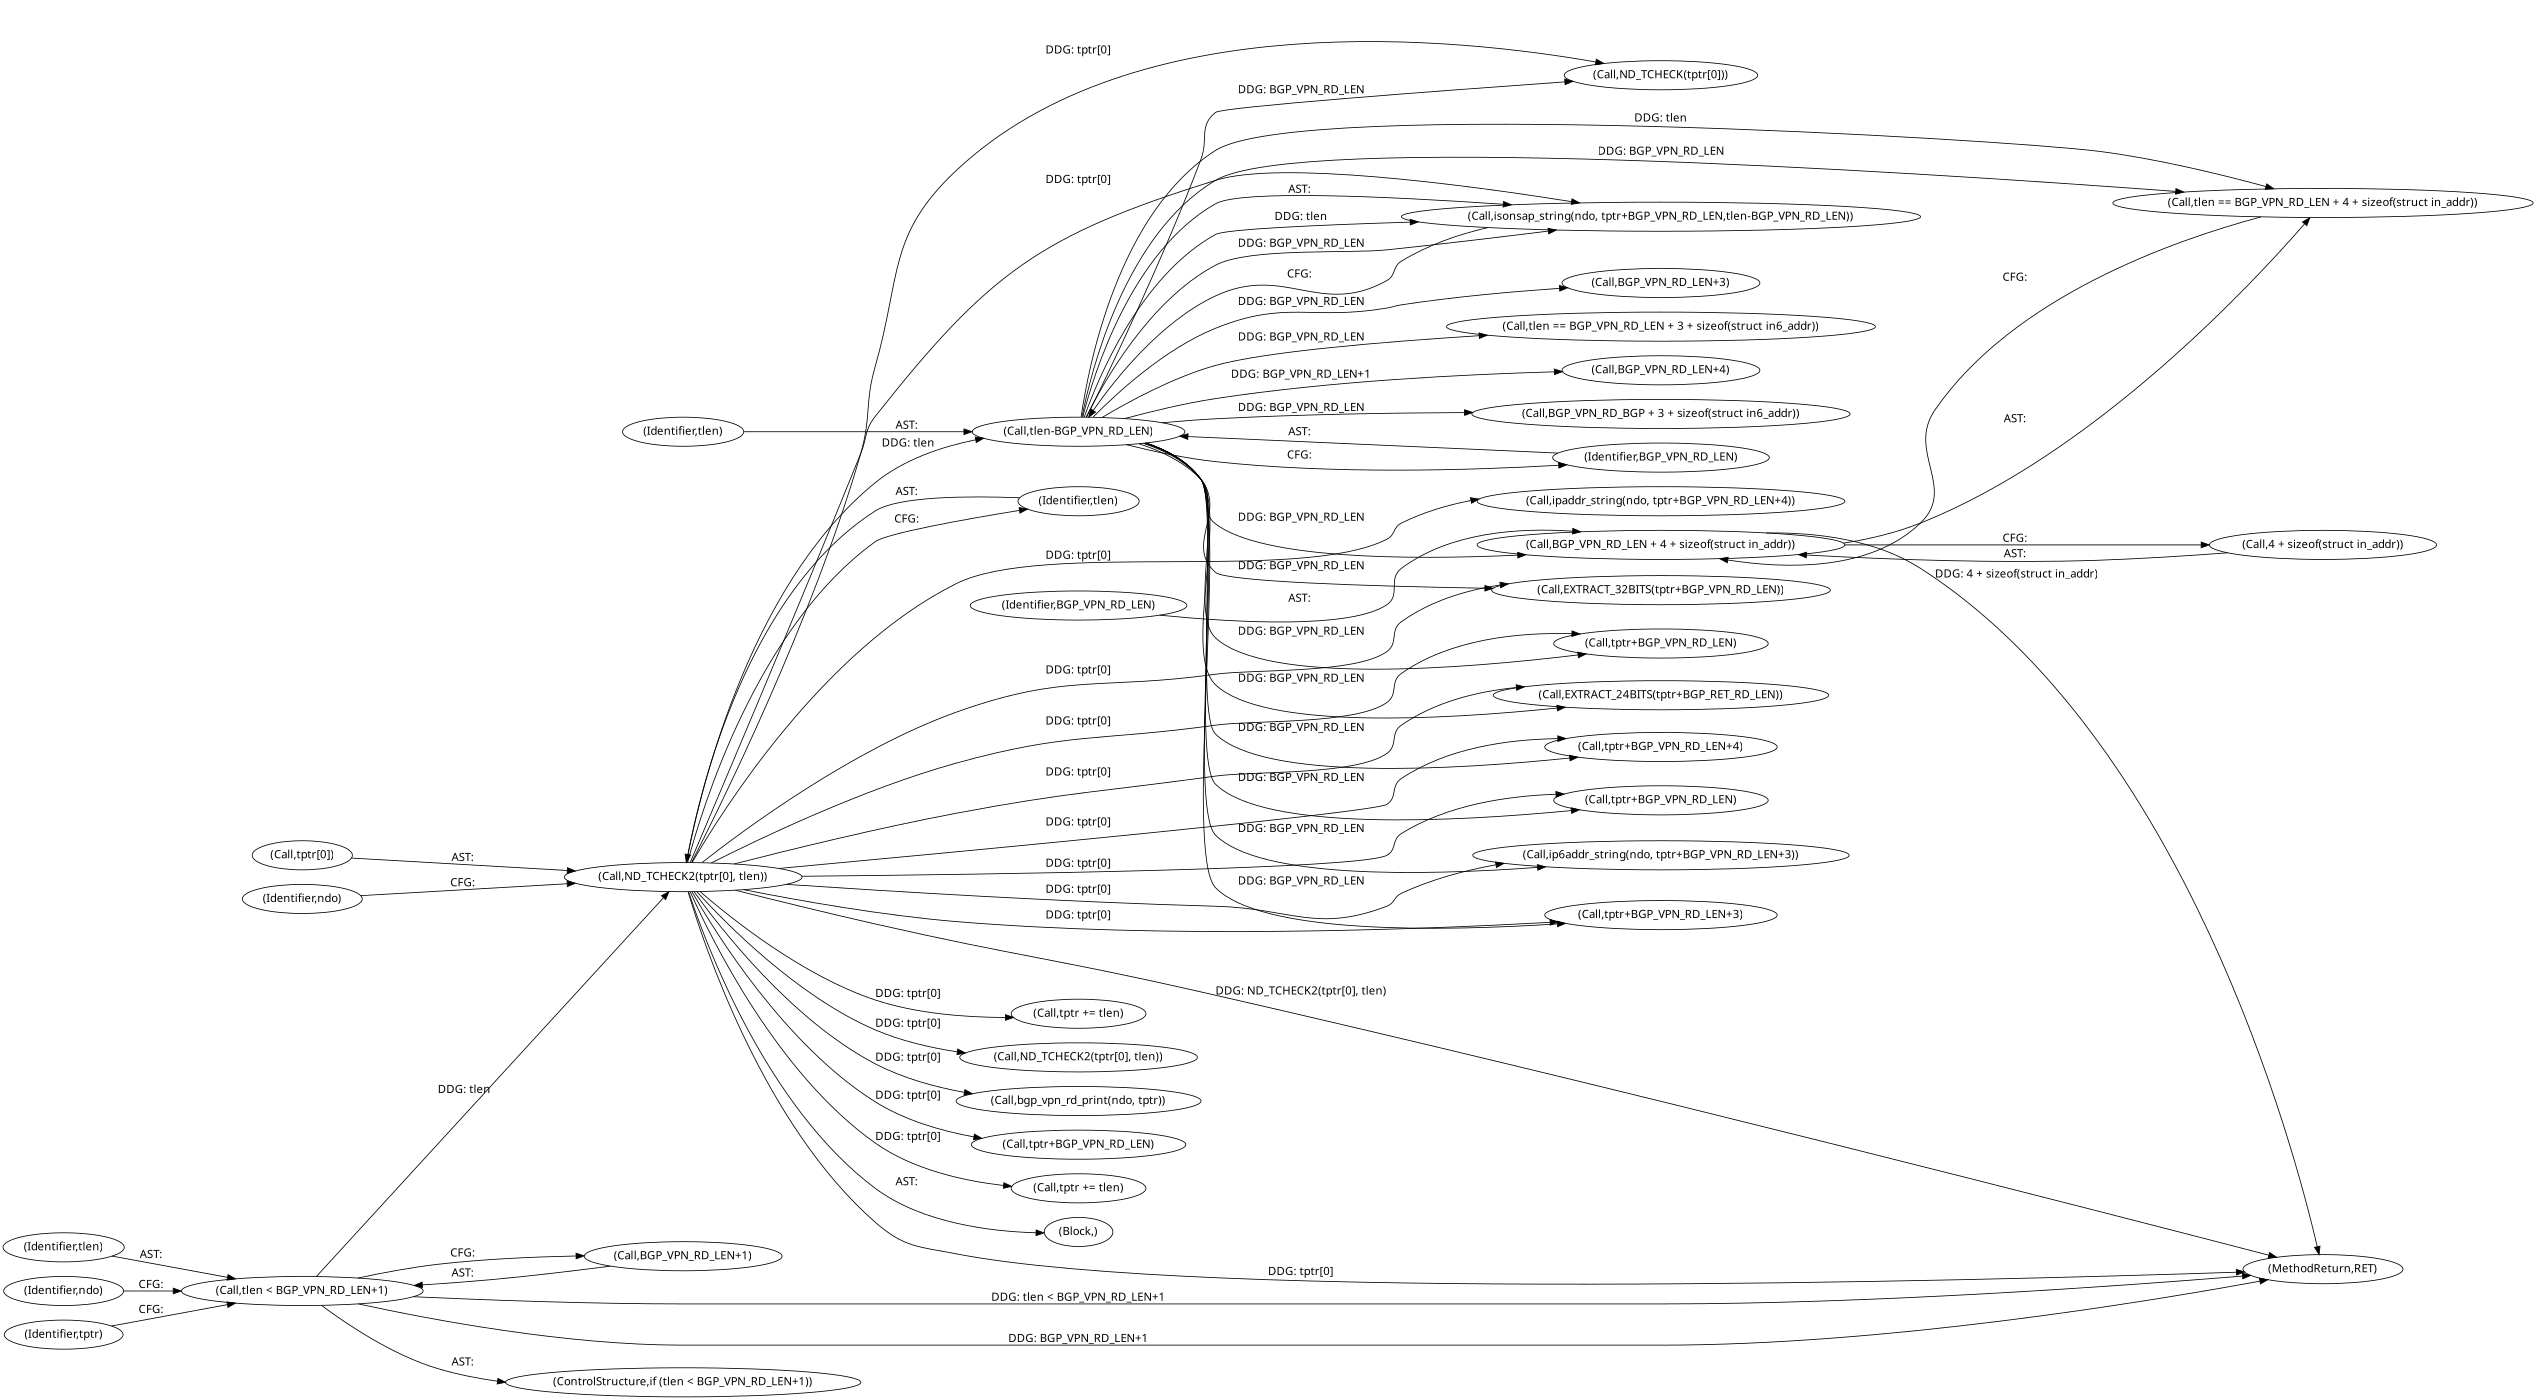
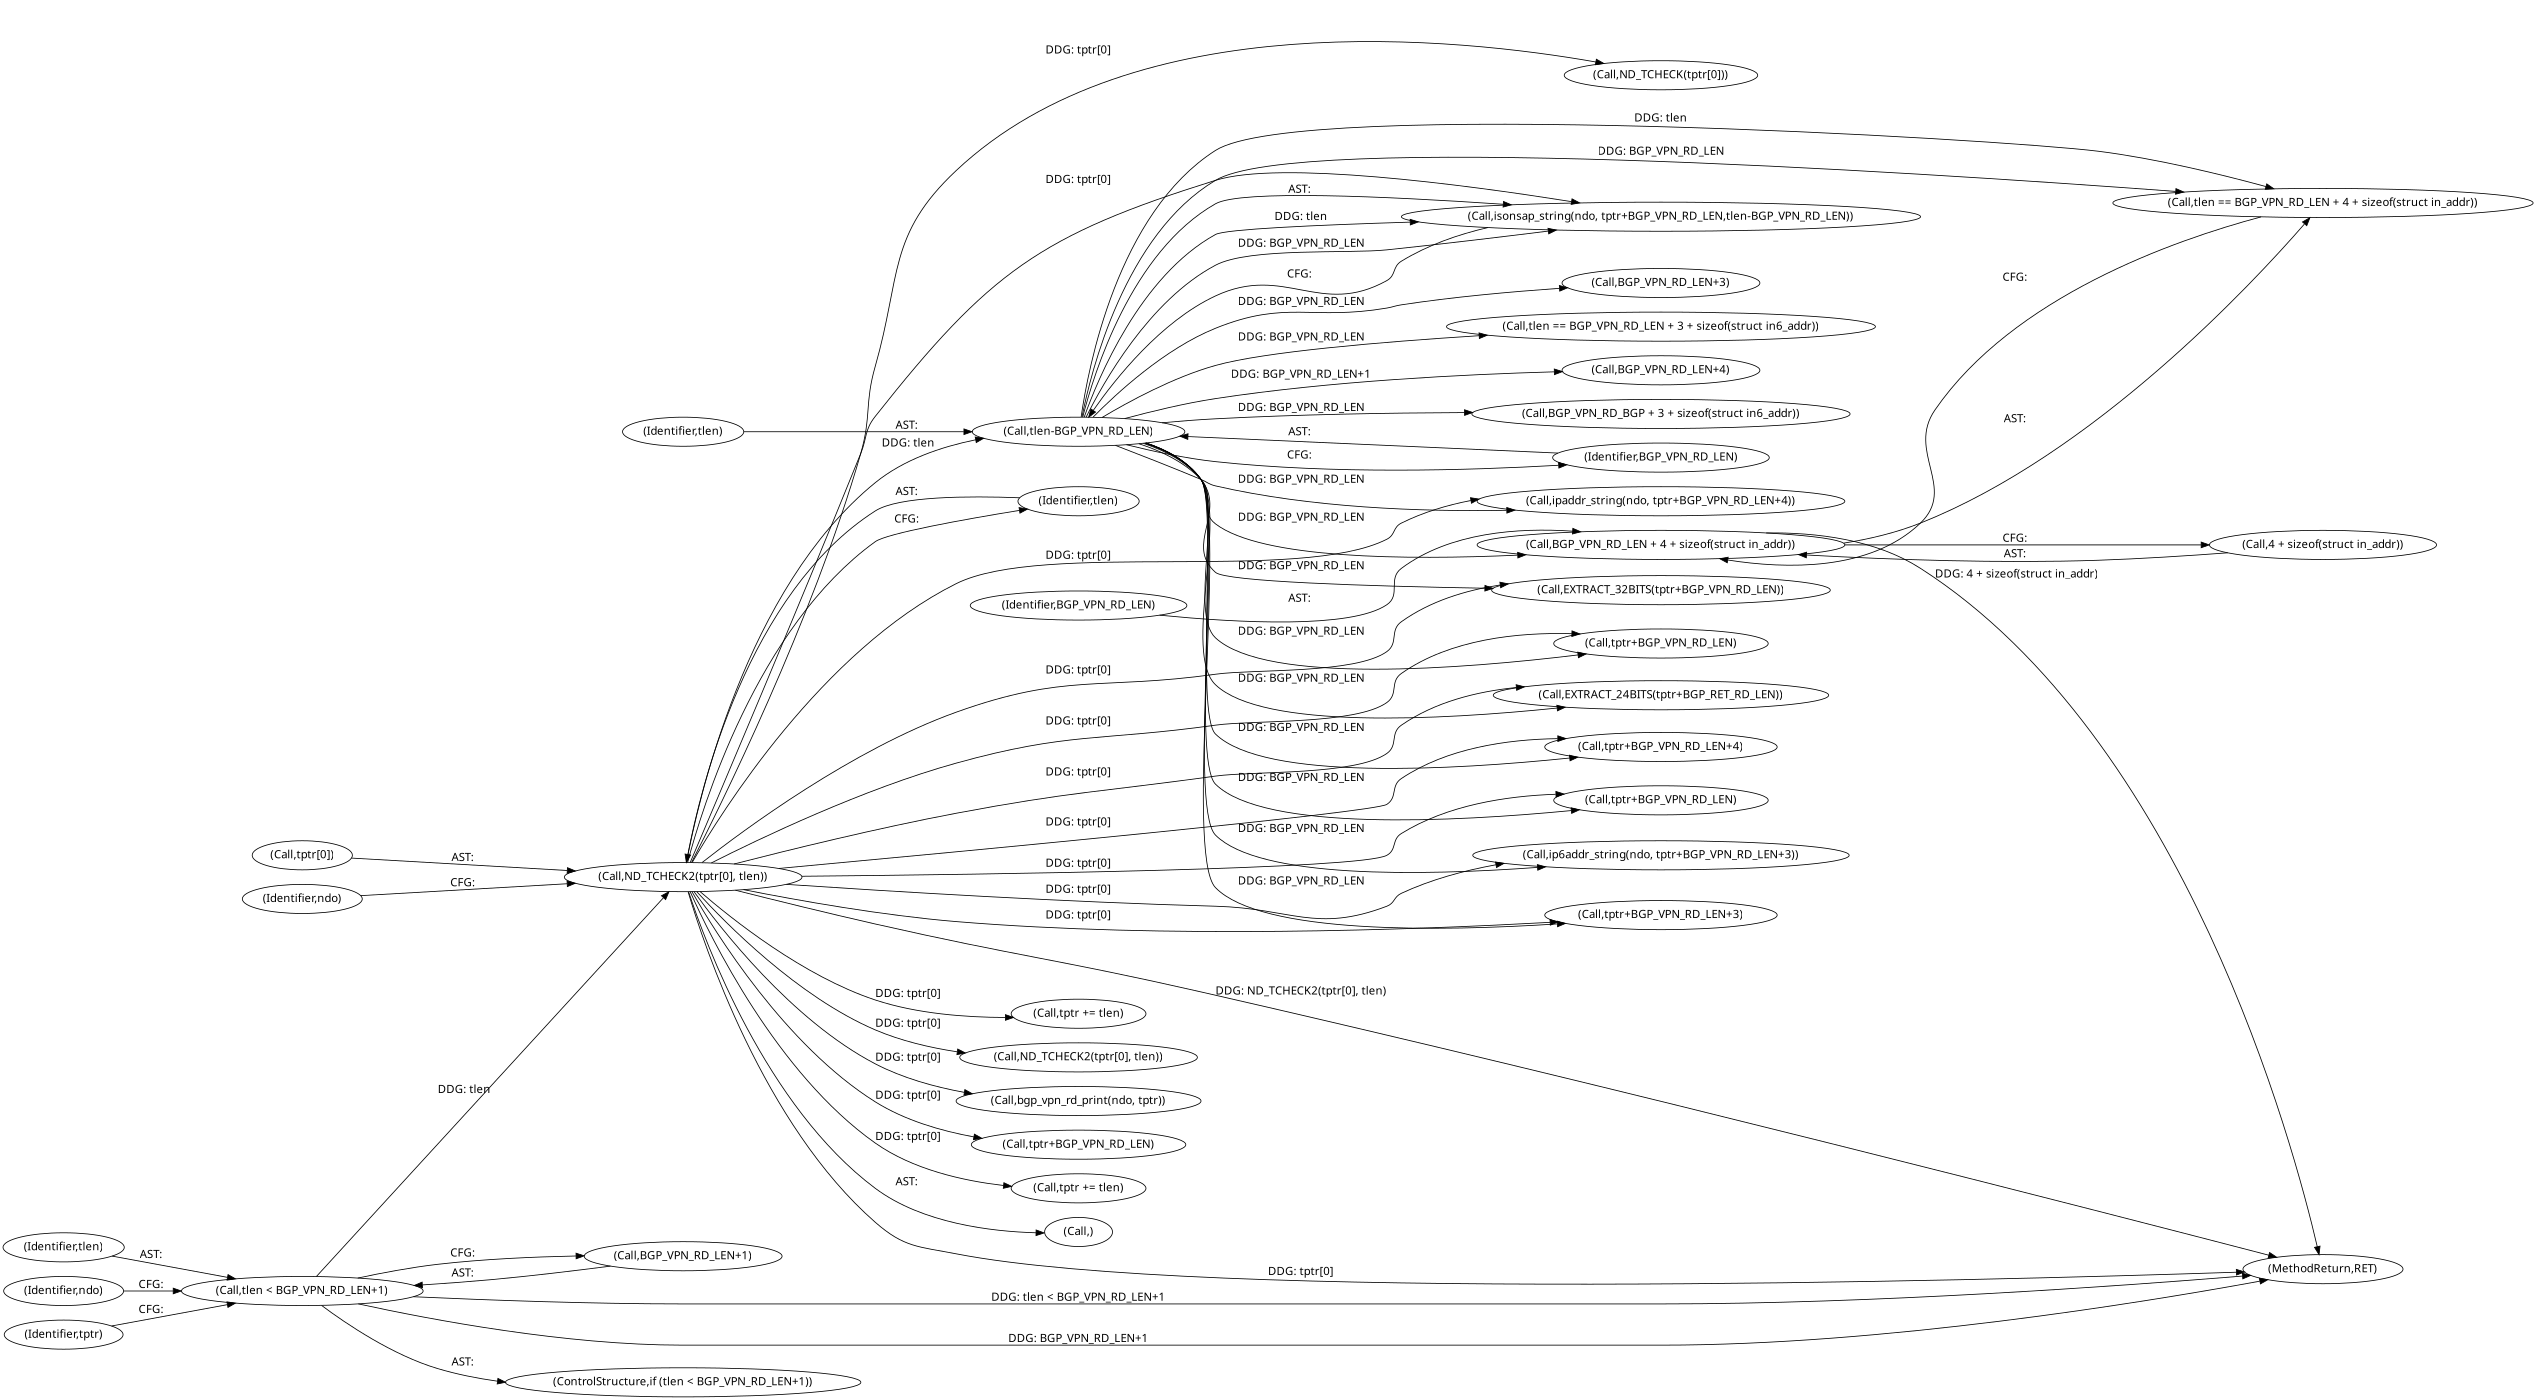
(1224, 111) -> (1307, 501)
(1079, 1232) -> (1079, 1232)
